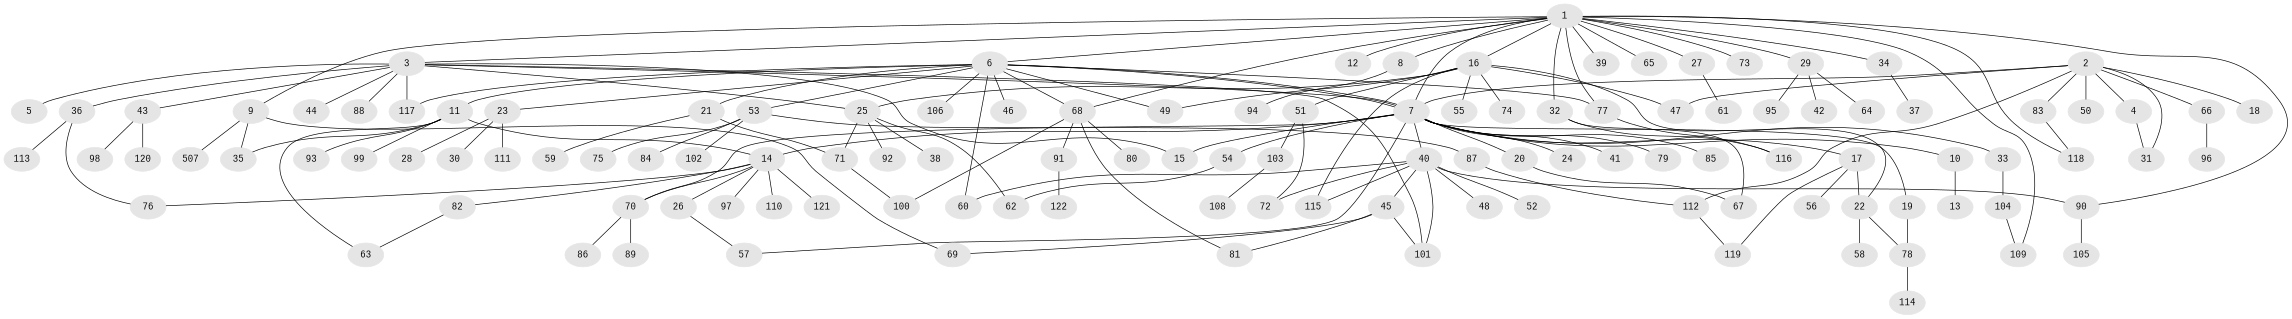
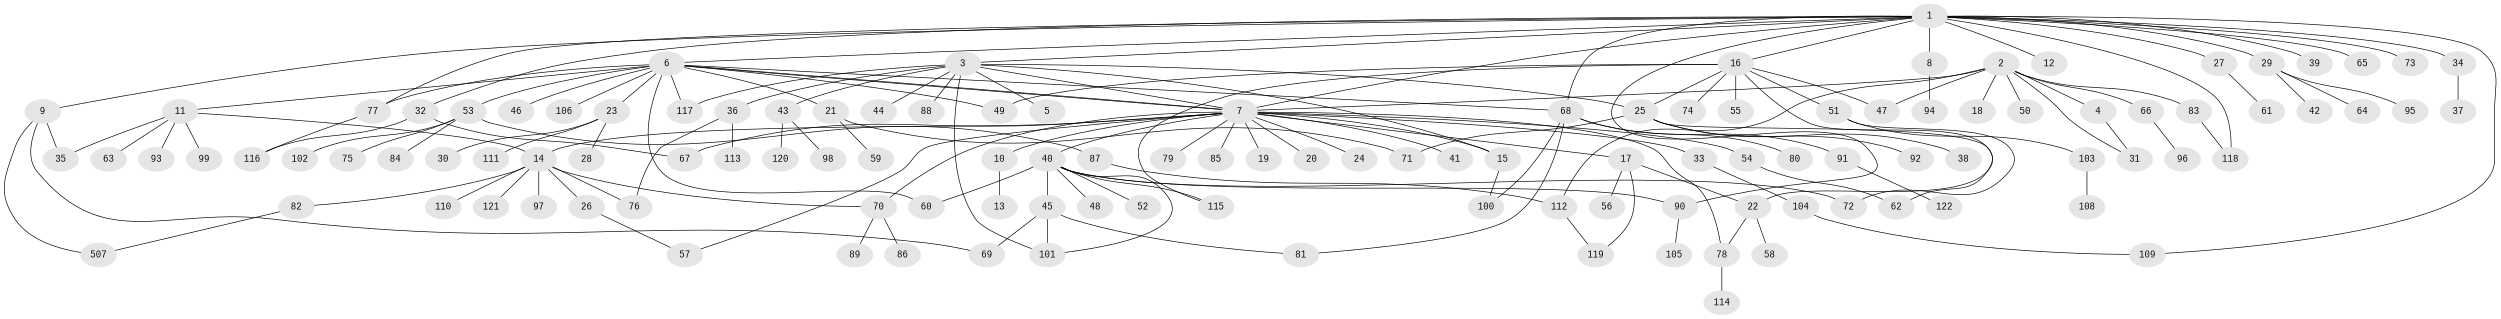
(871, 183) -> (1496, 178)
(1629, 183) -> (959, 126)
(412, 231) -> (197, 231)
(1907, 231) -> (1517, 123)
